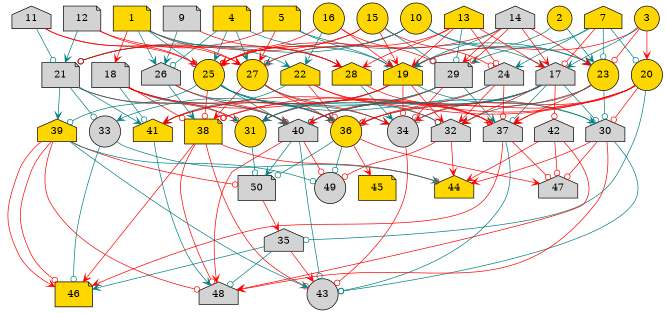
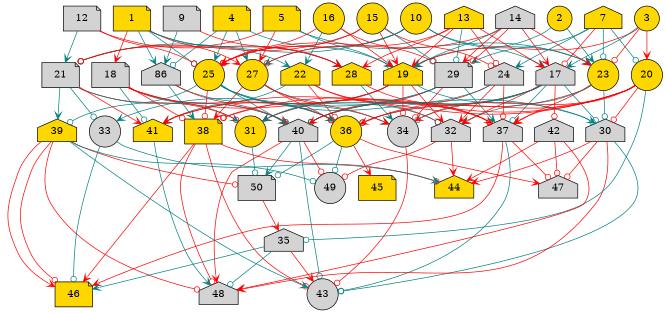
(31, 19) -> none
(161, 75) -> (161, 75)
(106, 103) -> (106, 103)
